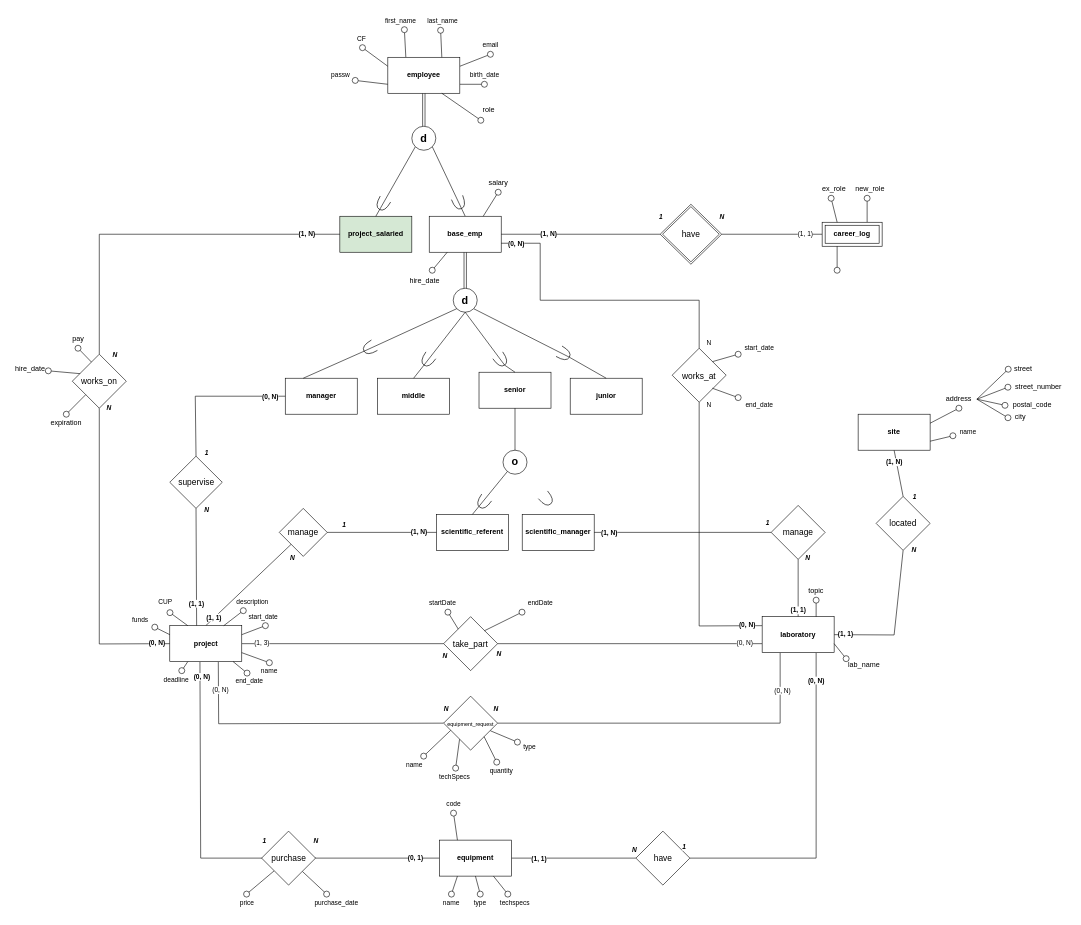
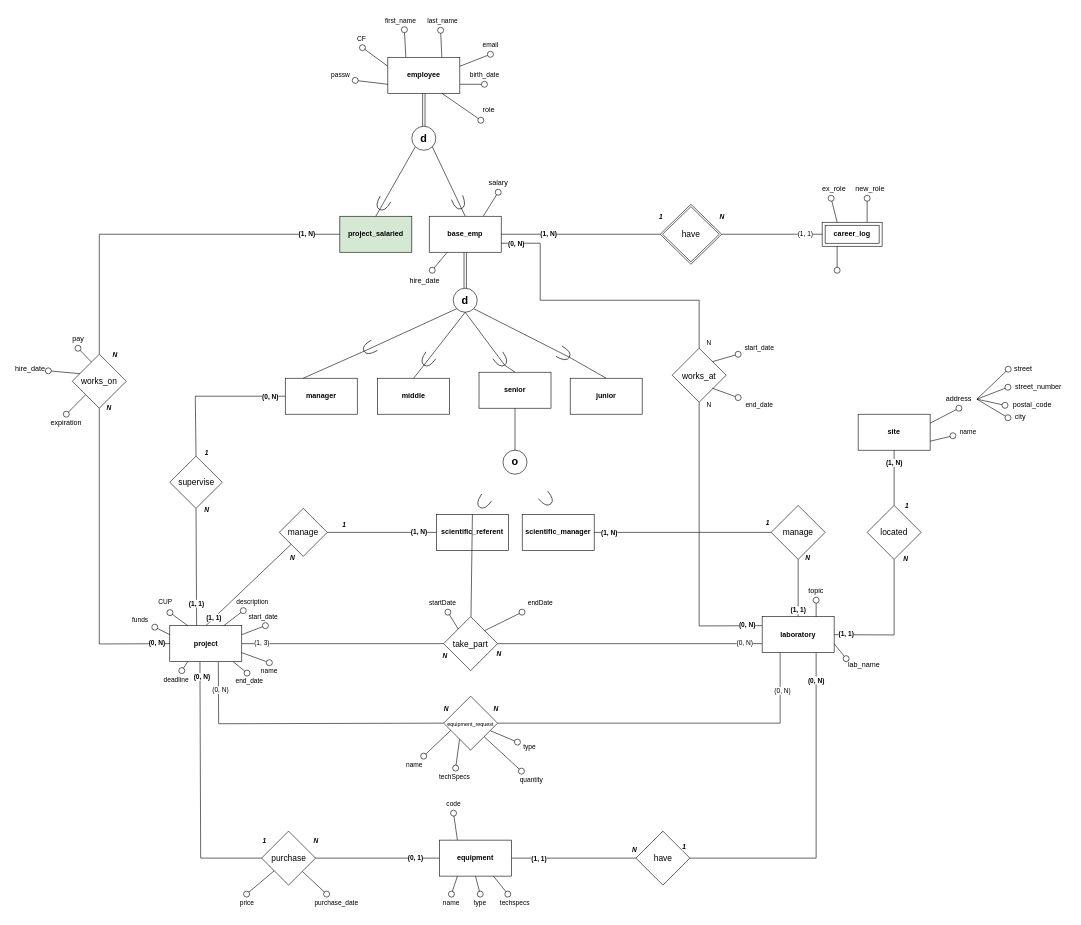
(490, 493) -> (472, 565)
(903, 524) -> (894, 533)
(501, 771) -> (531, 780)
